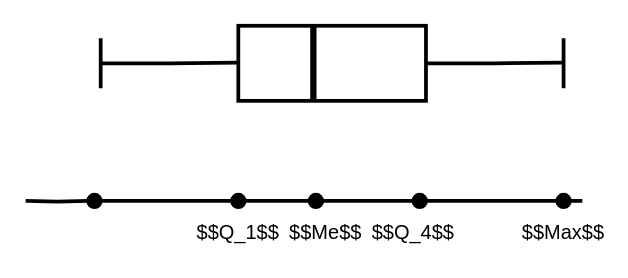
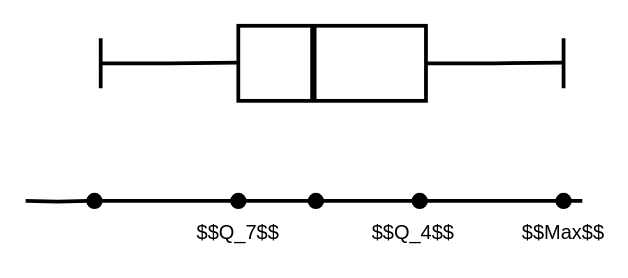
(238, 232) -> (238, 232)
(326, 232) -> none
